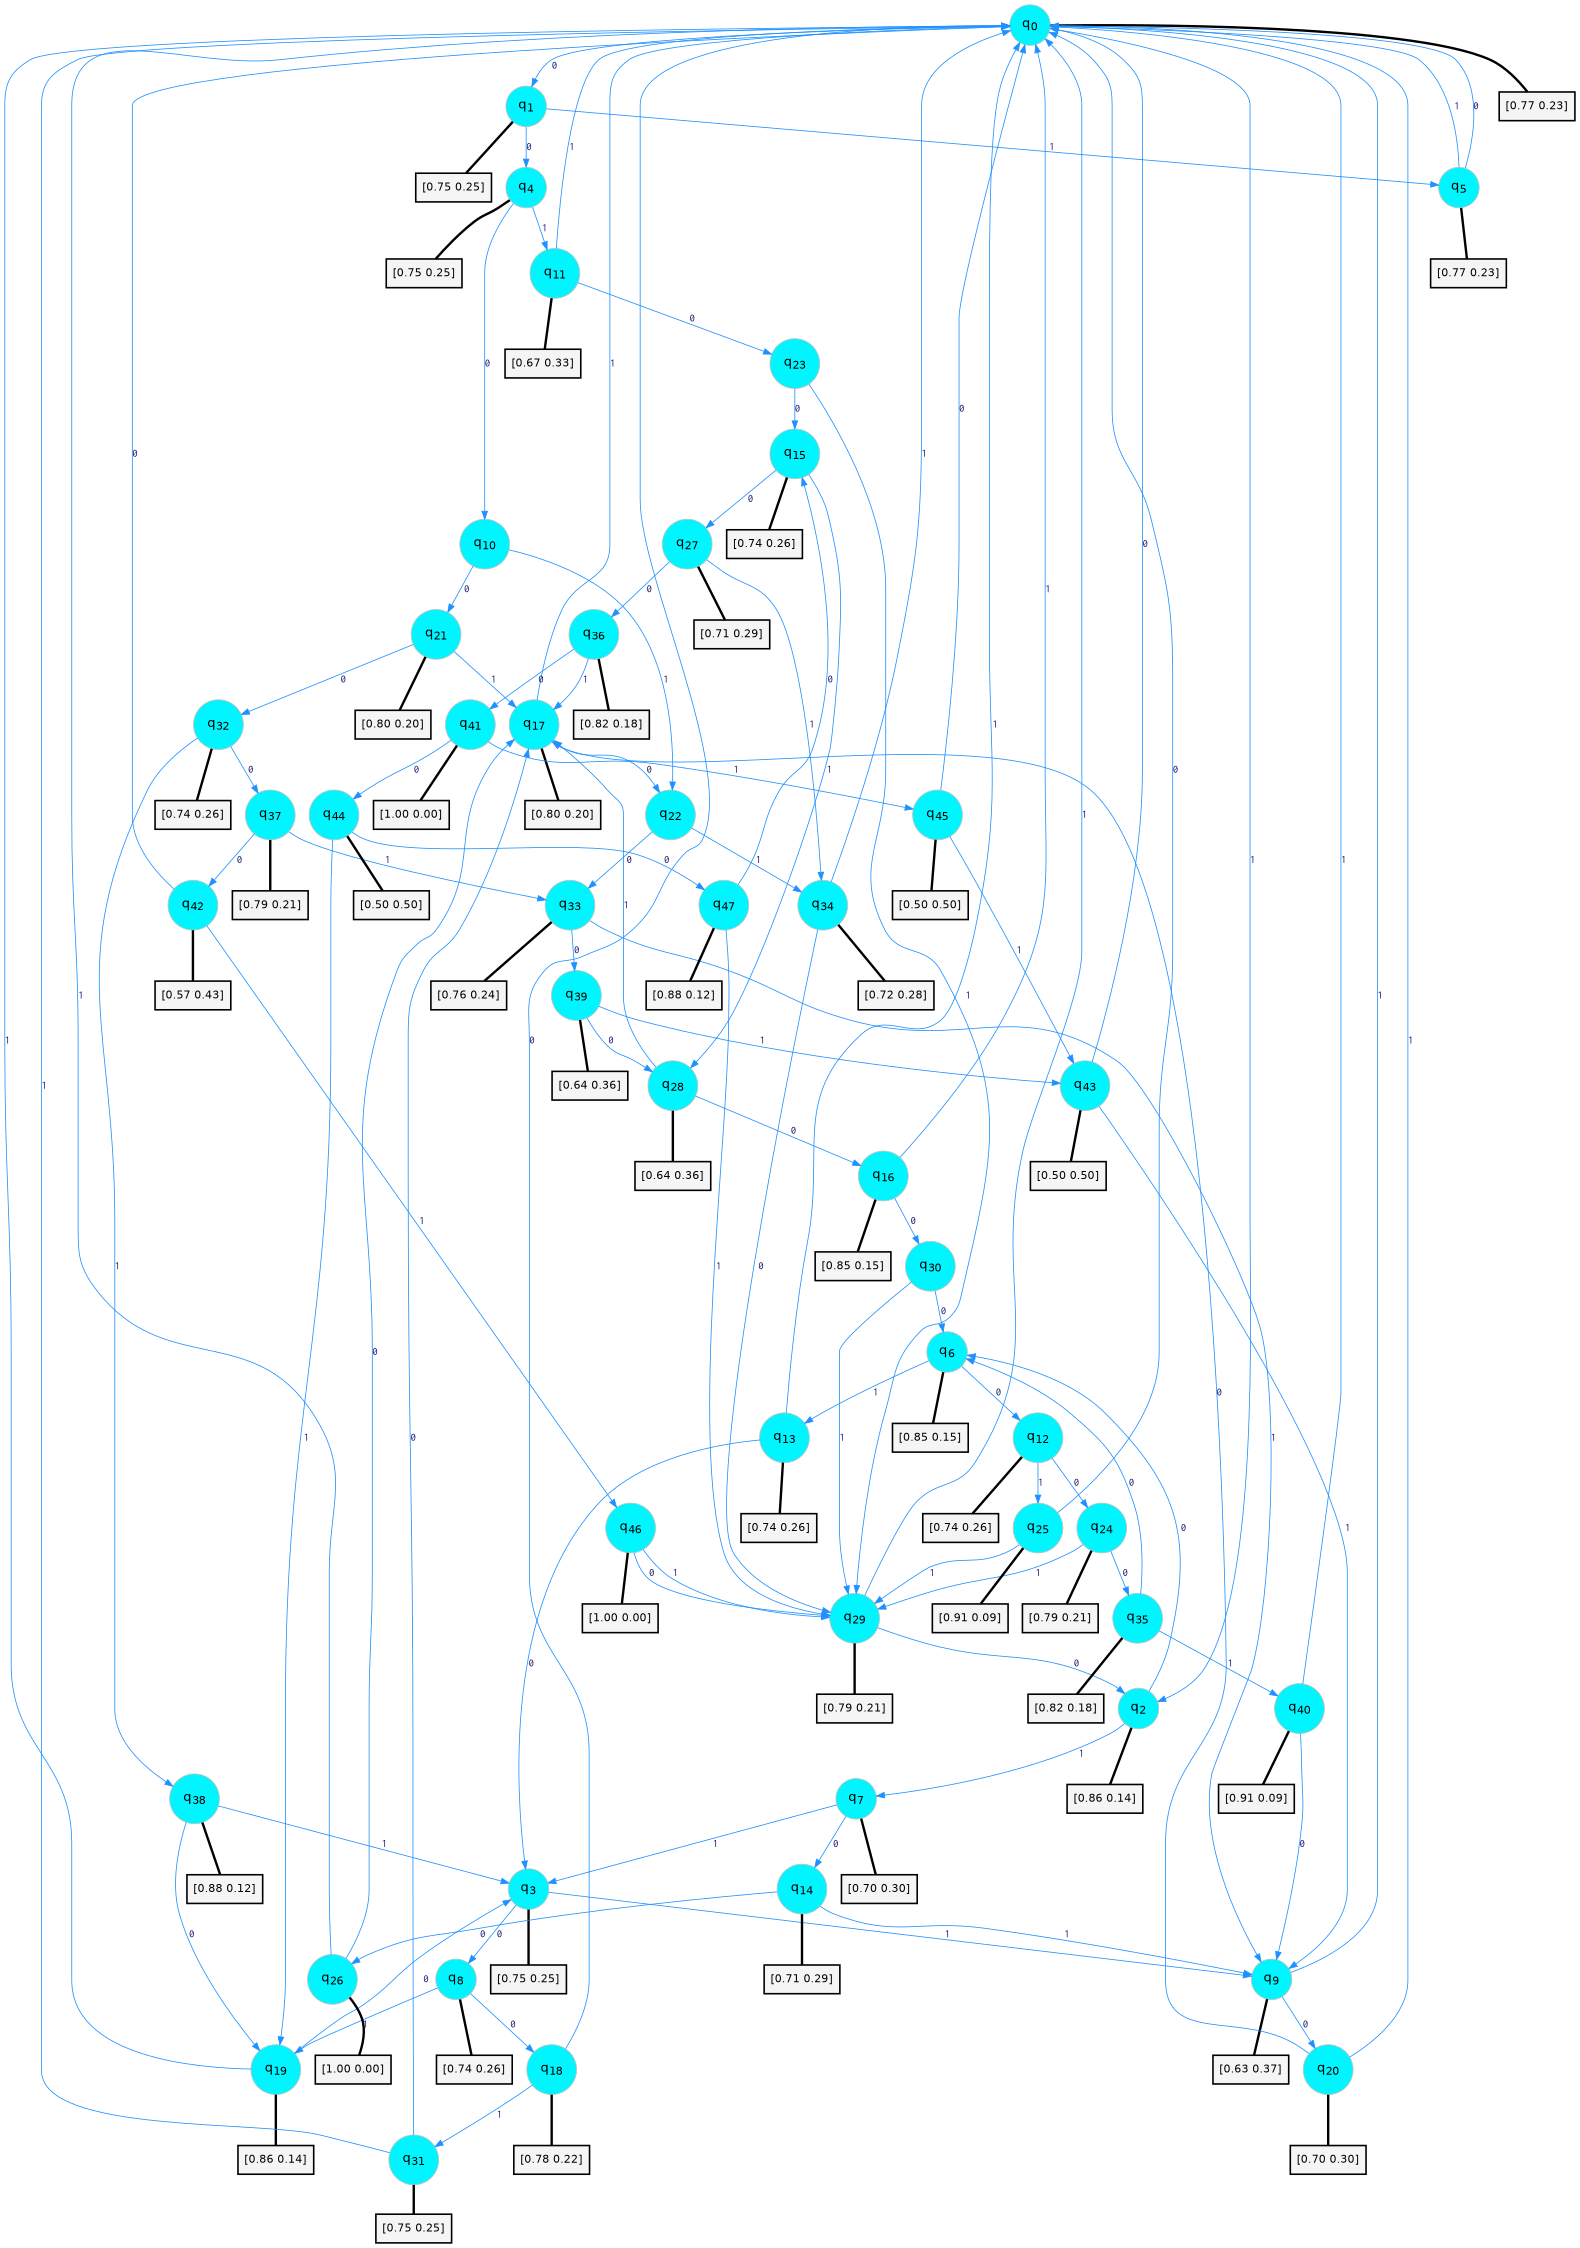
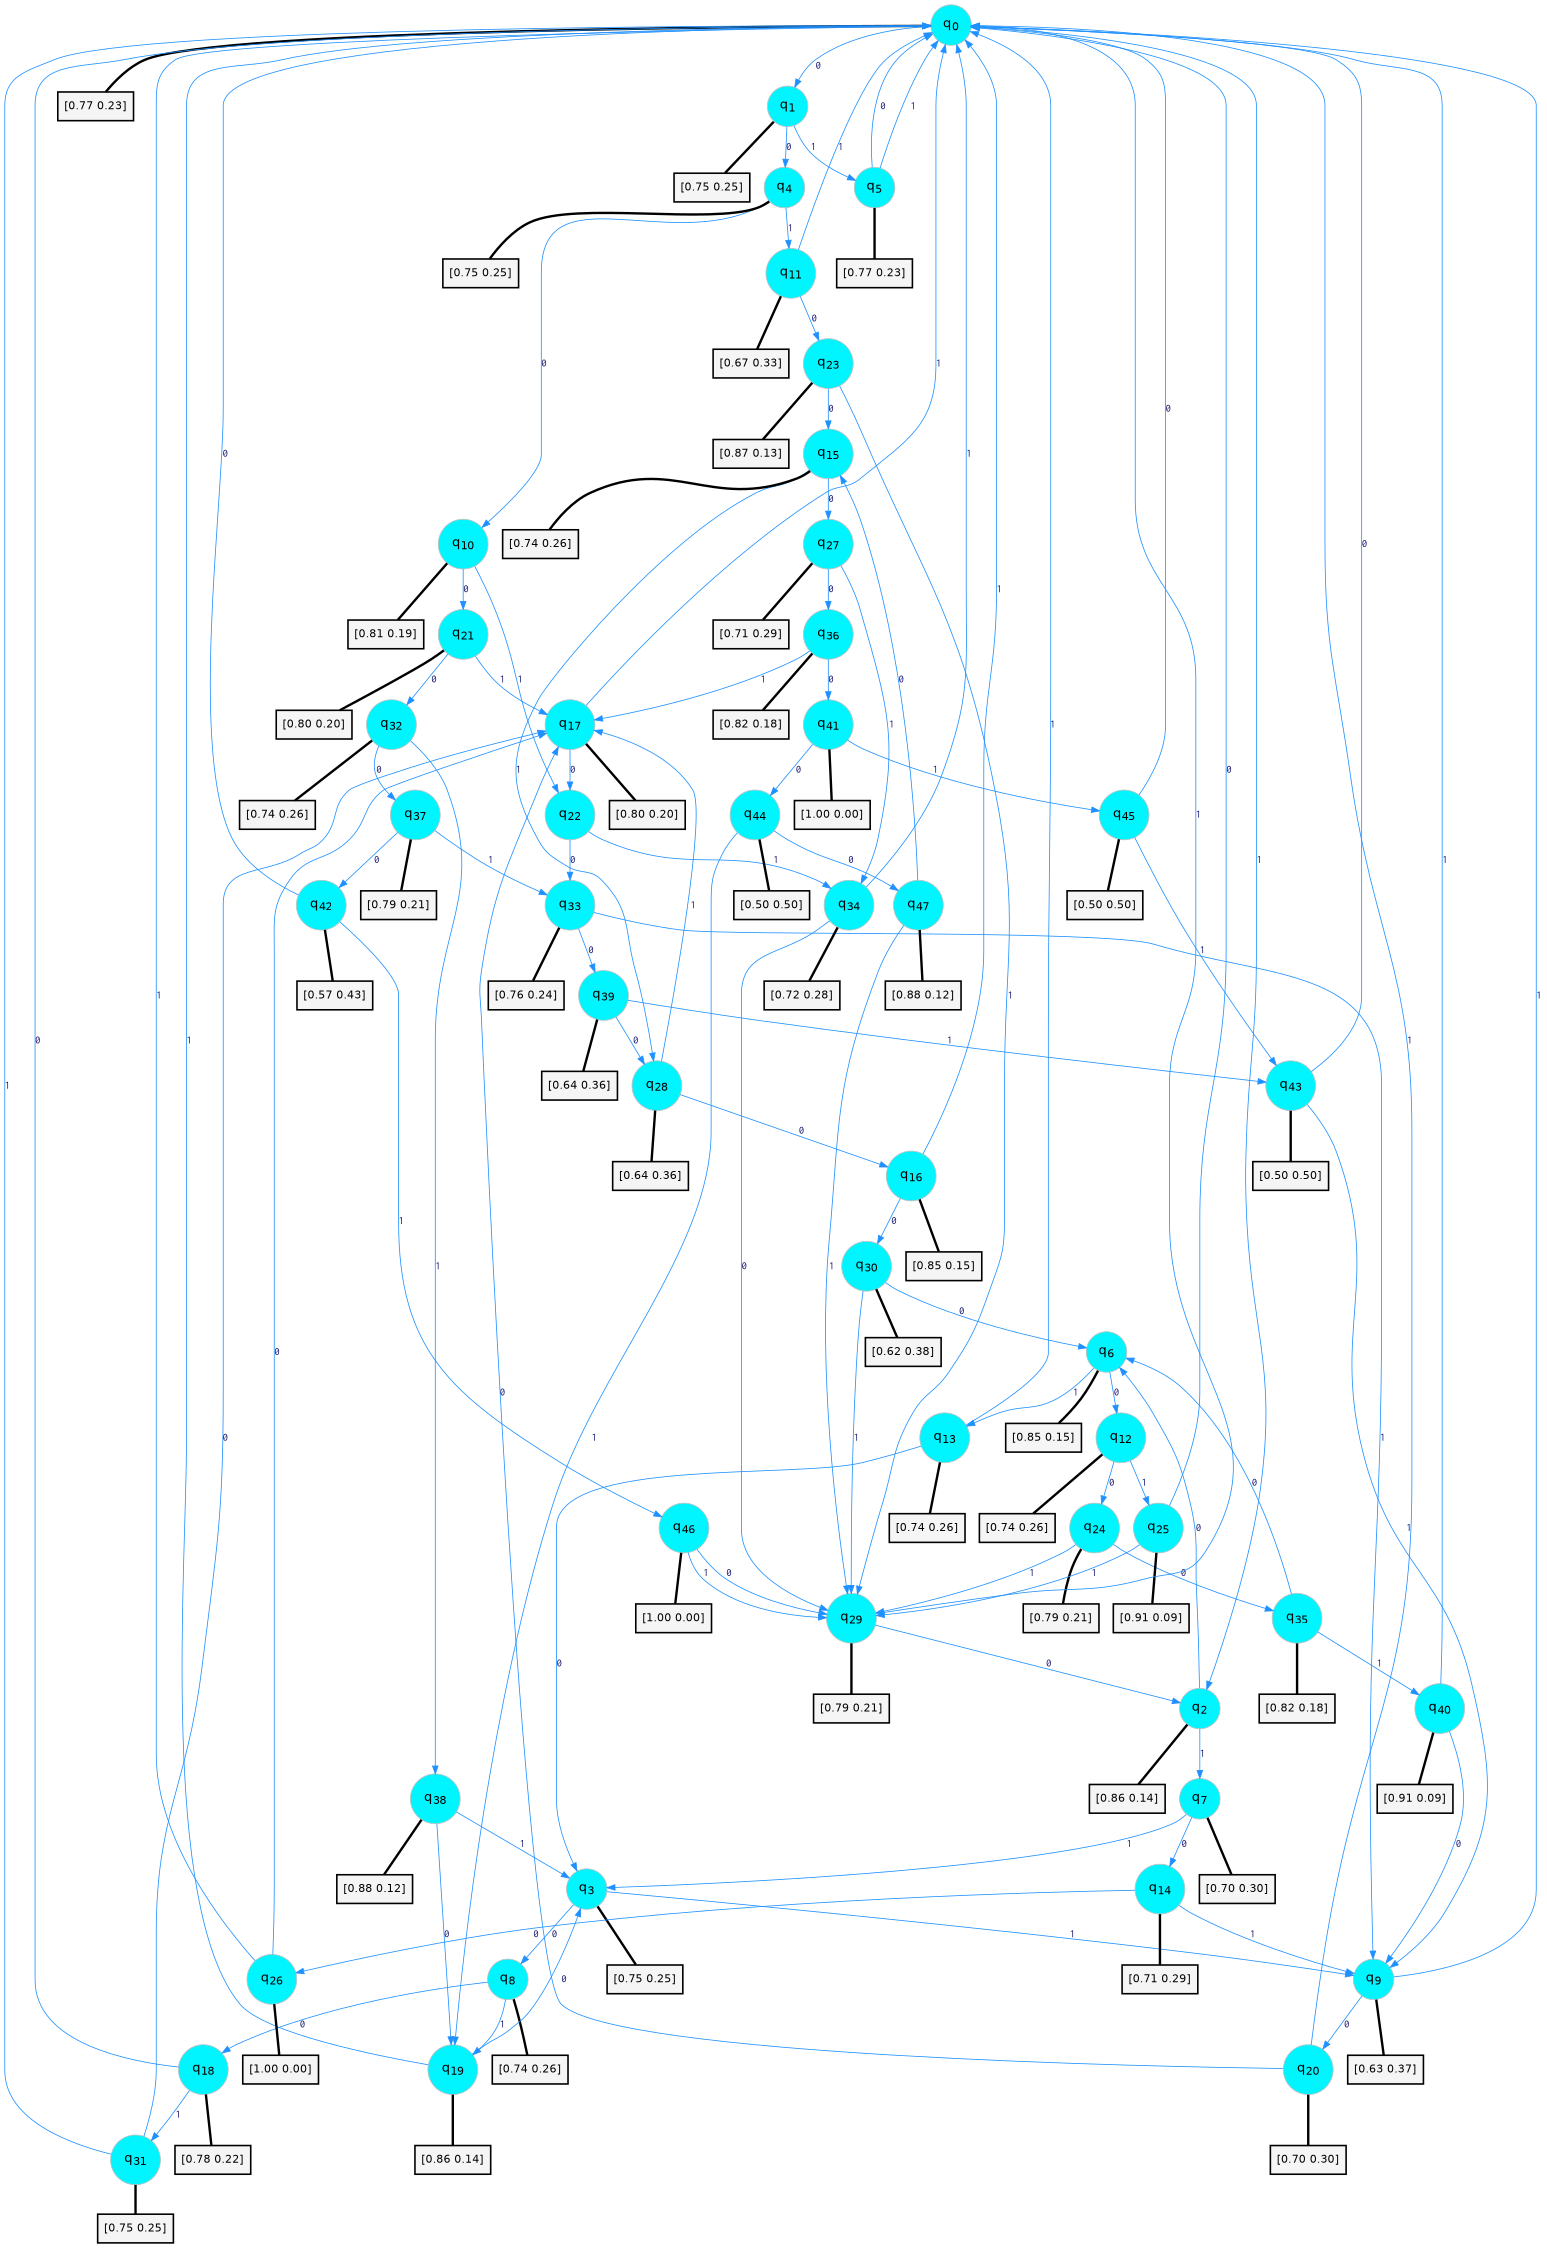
none -> (751, 454)
none -> (386, 634)
none -> (903, 1352)
